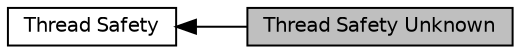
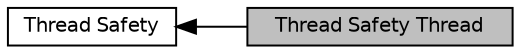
(380, 27) -> (380, 27)
